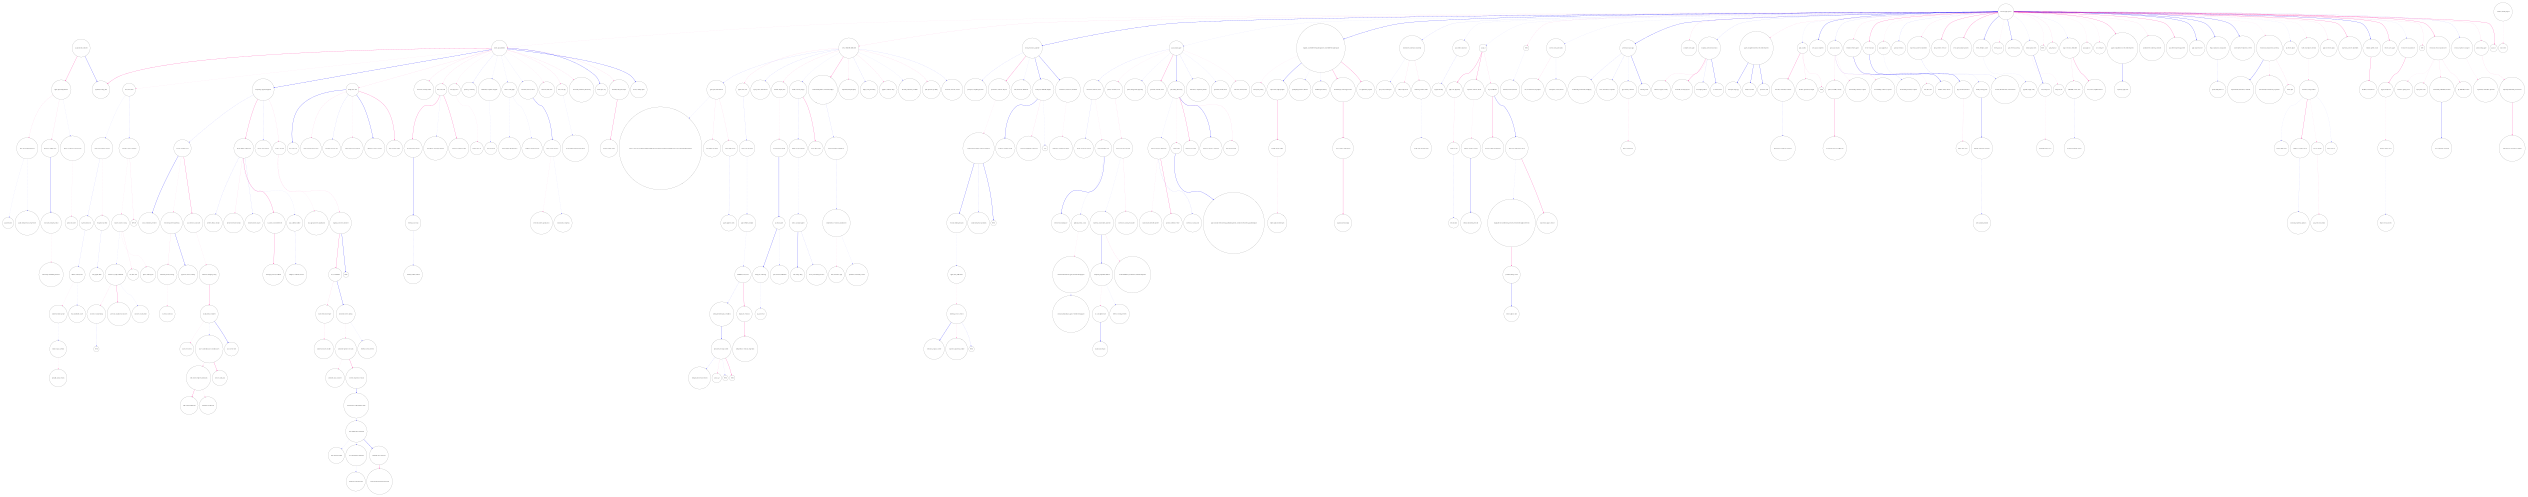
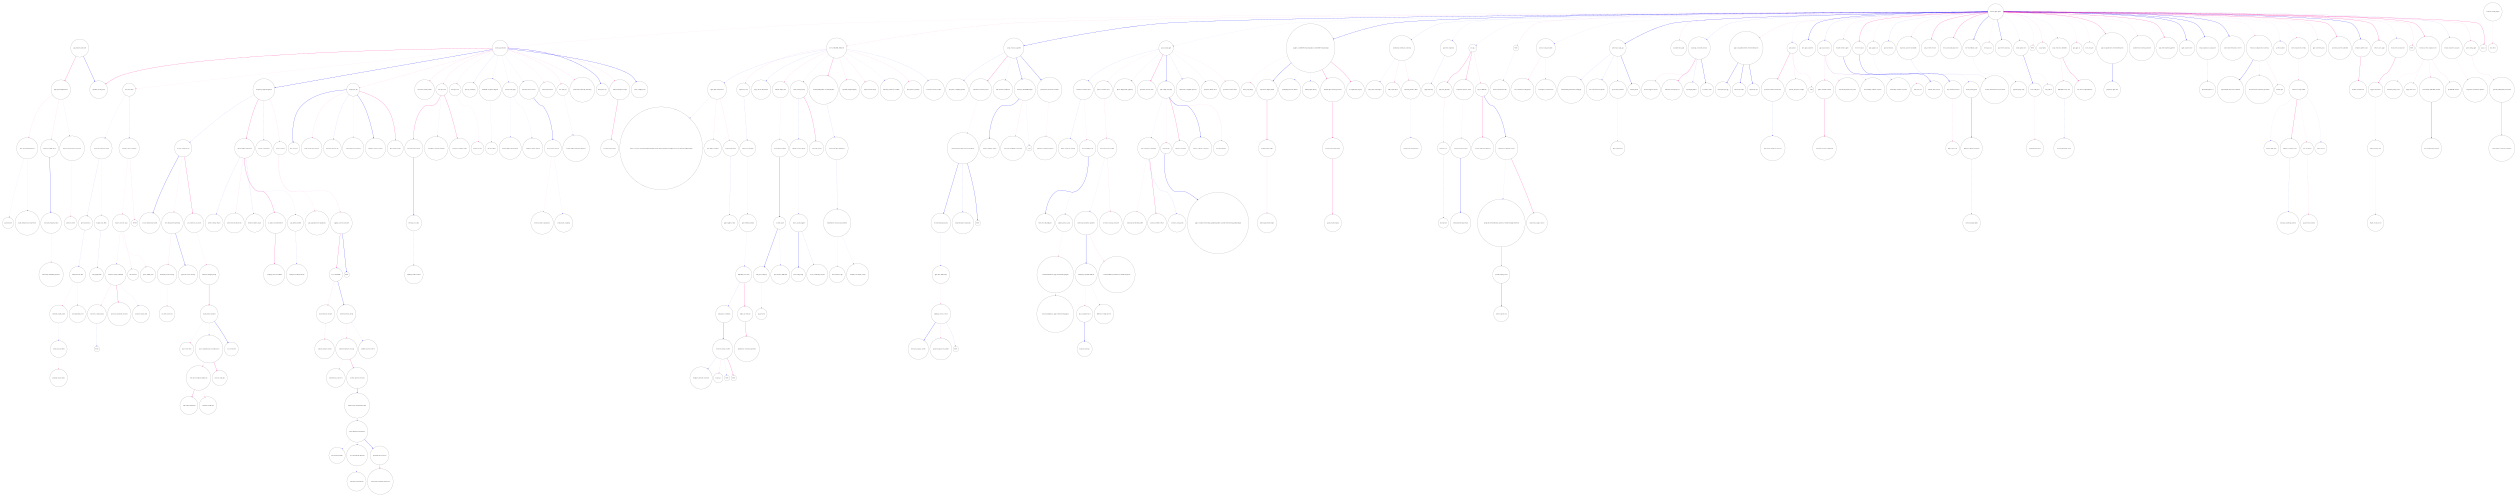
(869, 90) -> none
(722, 314) -> (724, 314)
